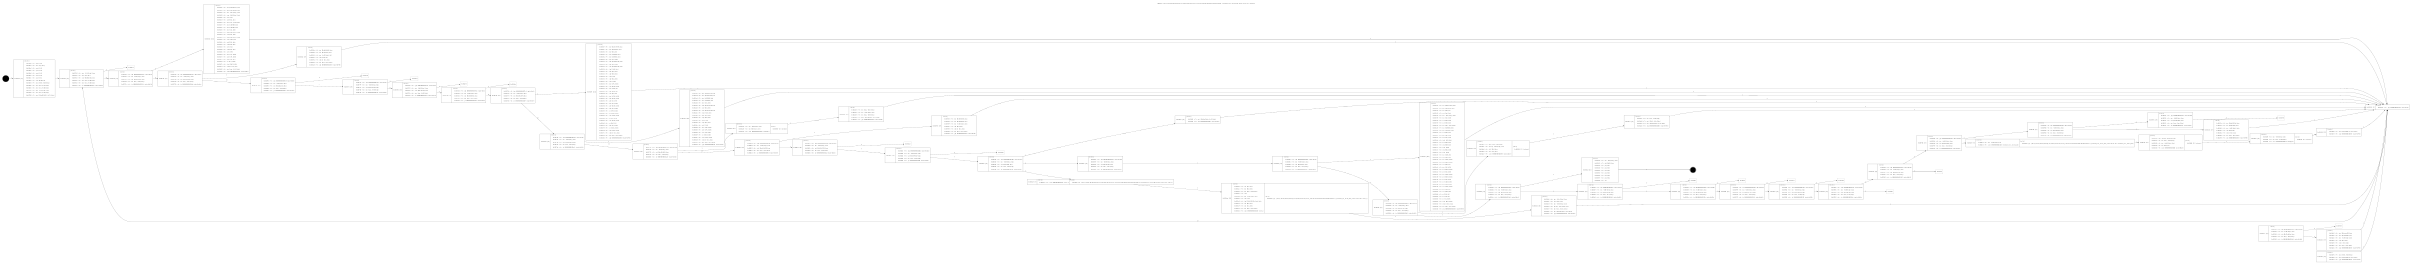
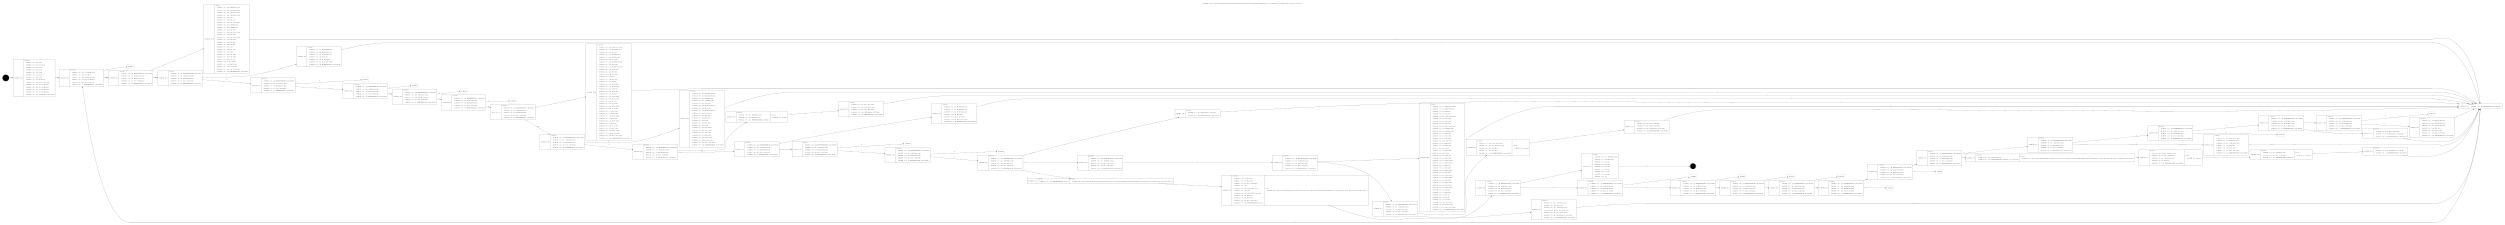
none -> (2281, 123)
